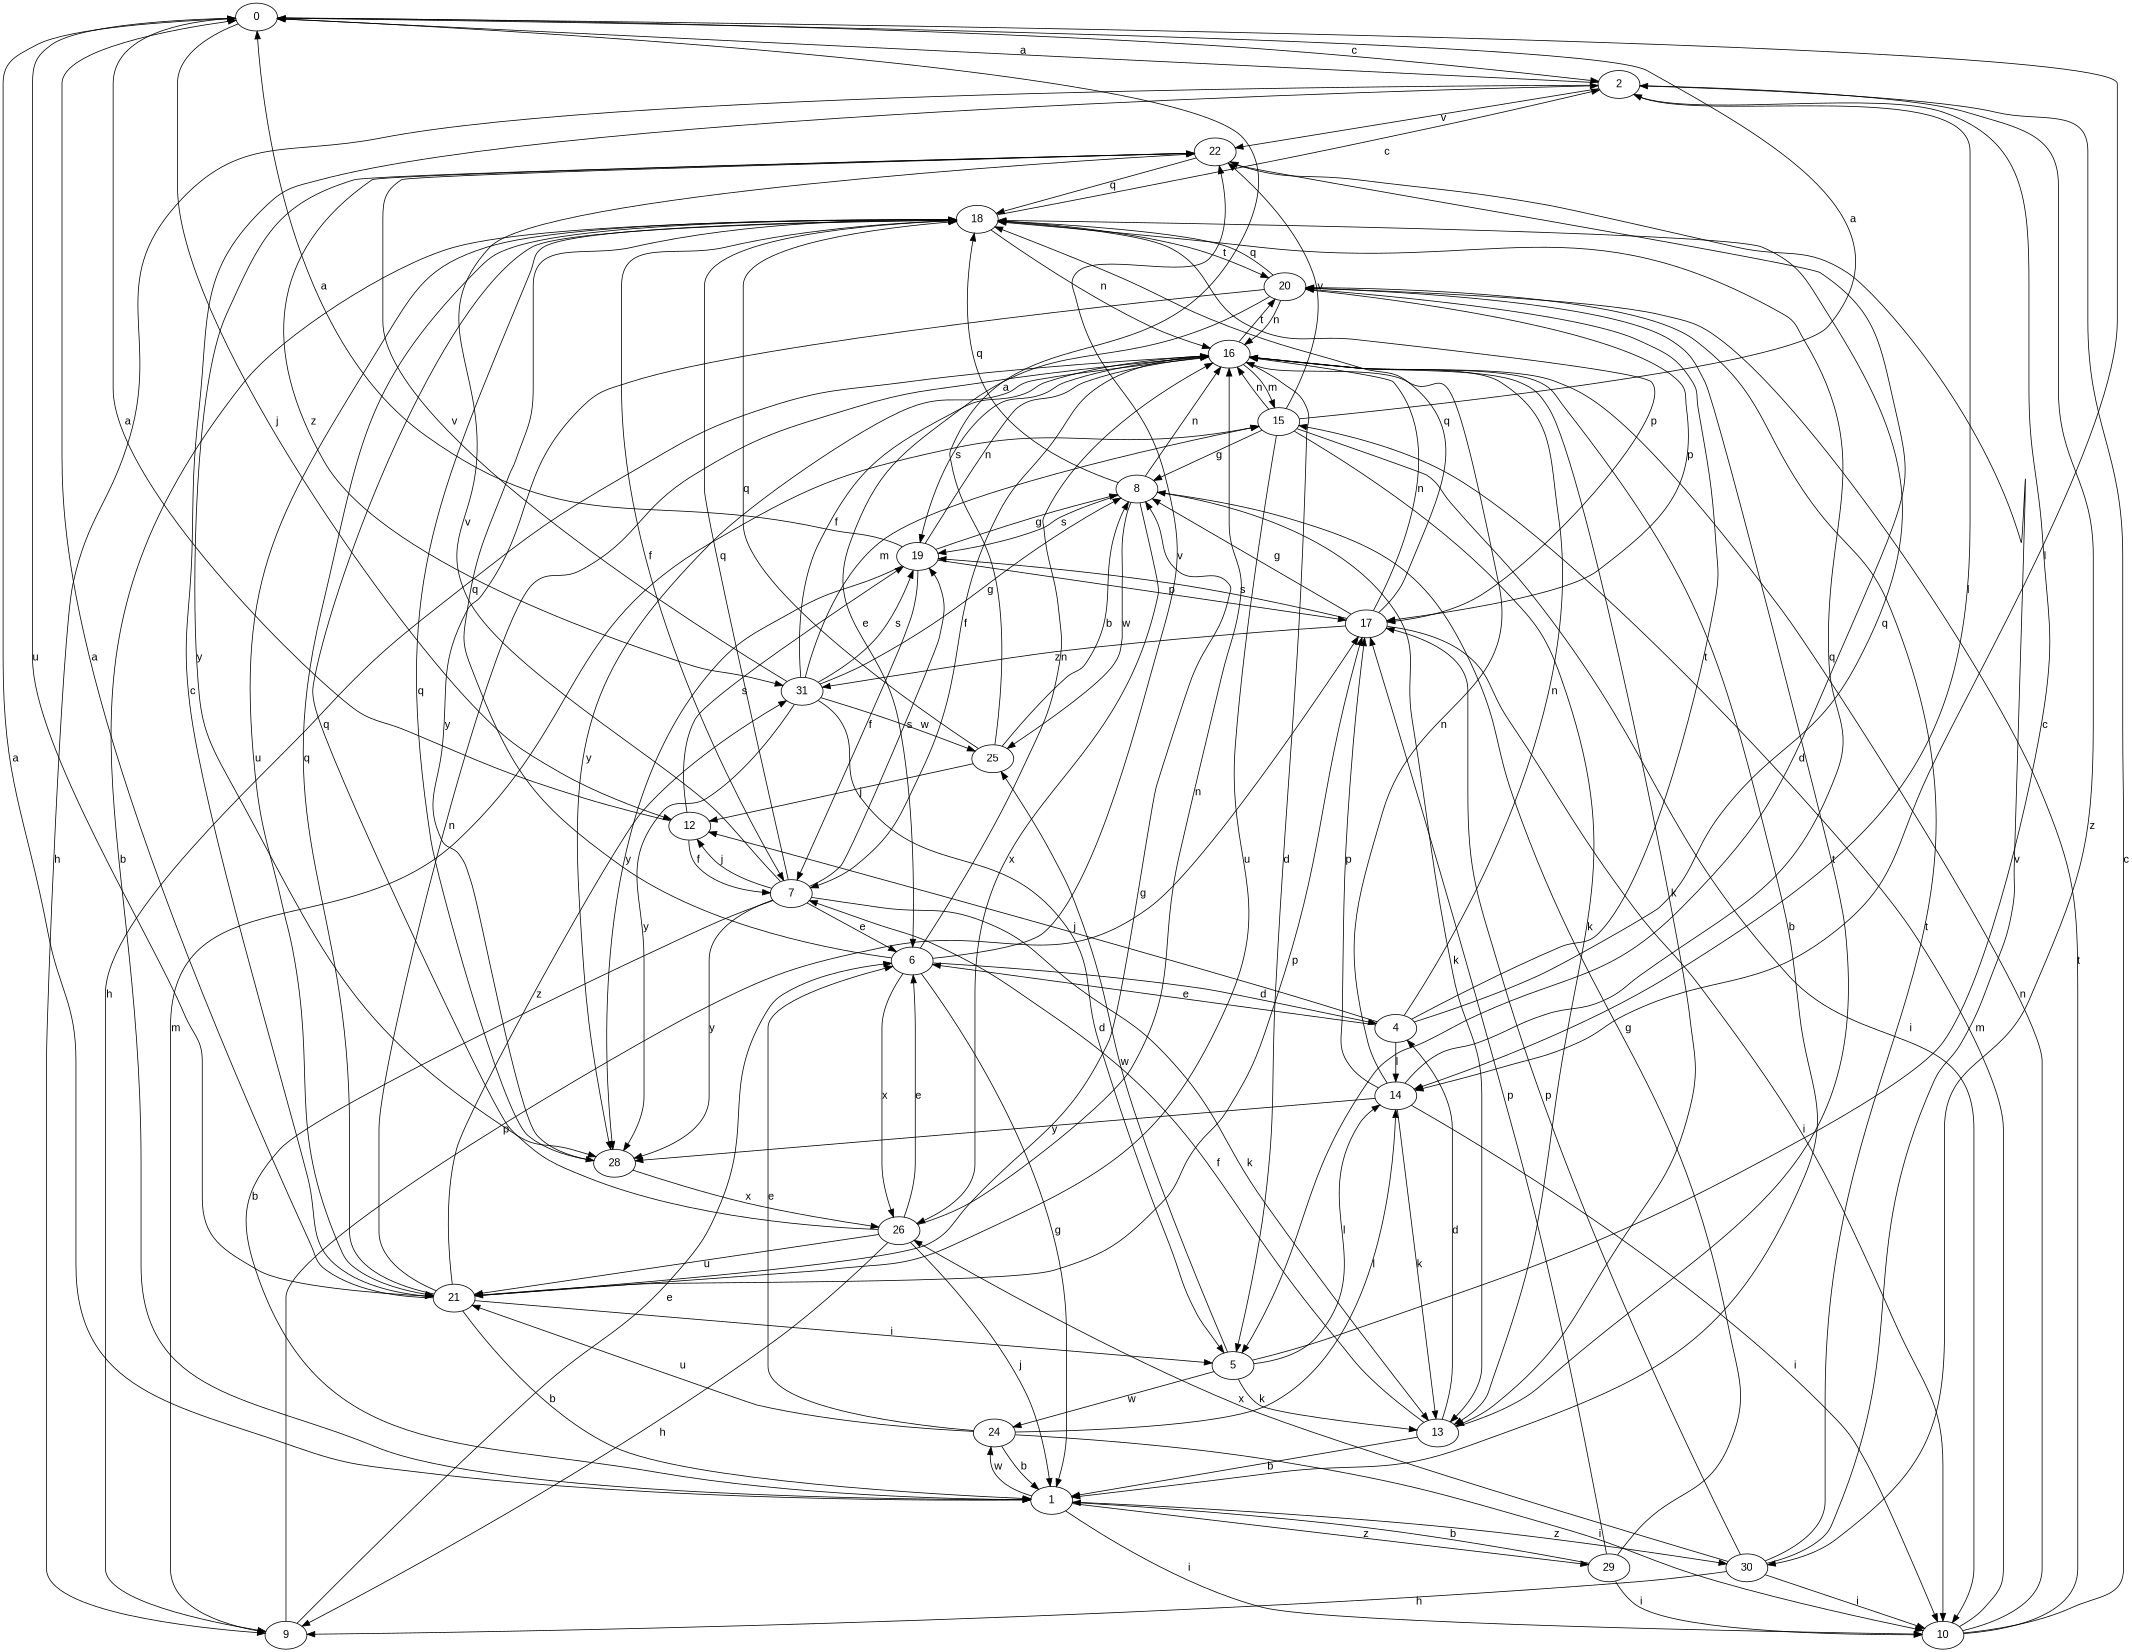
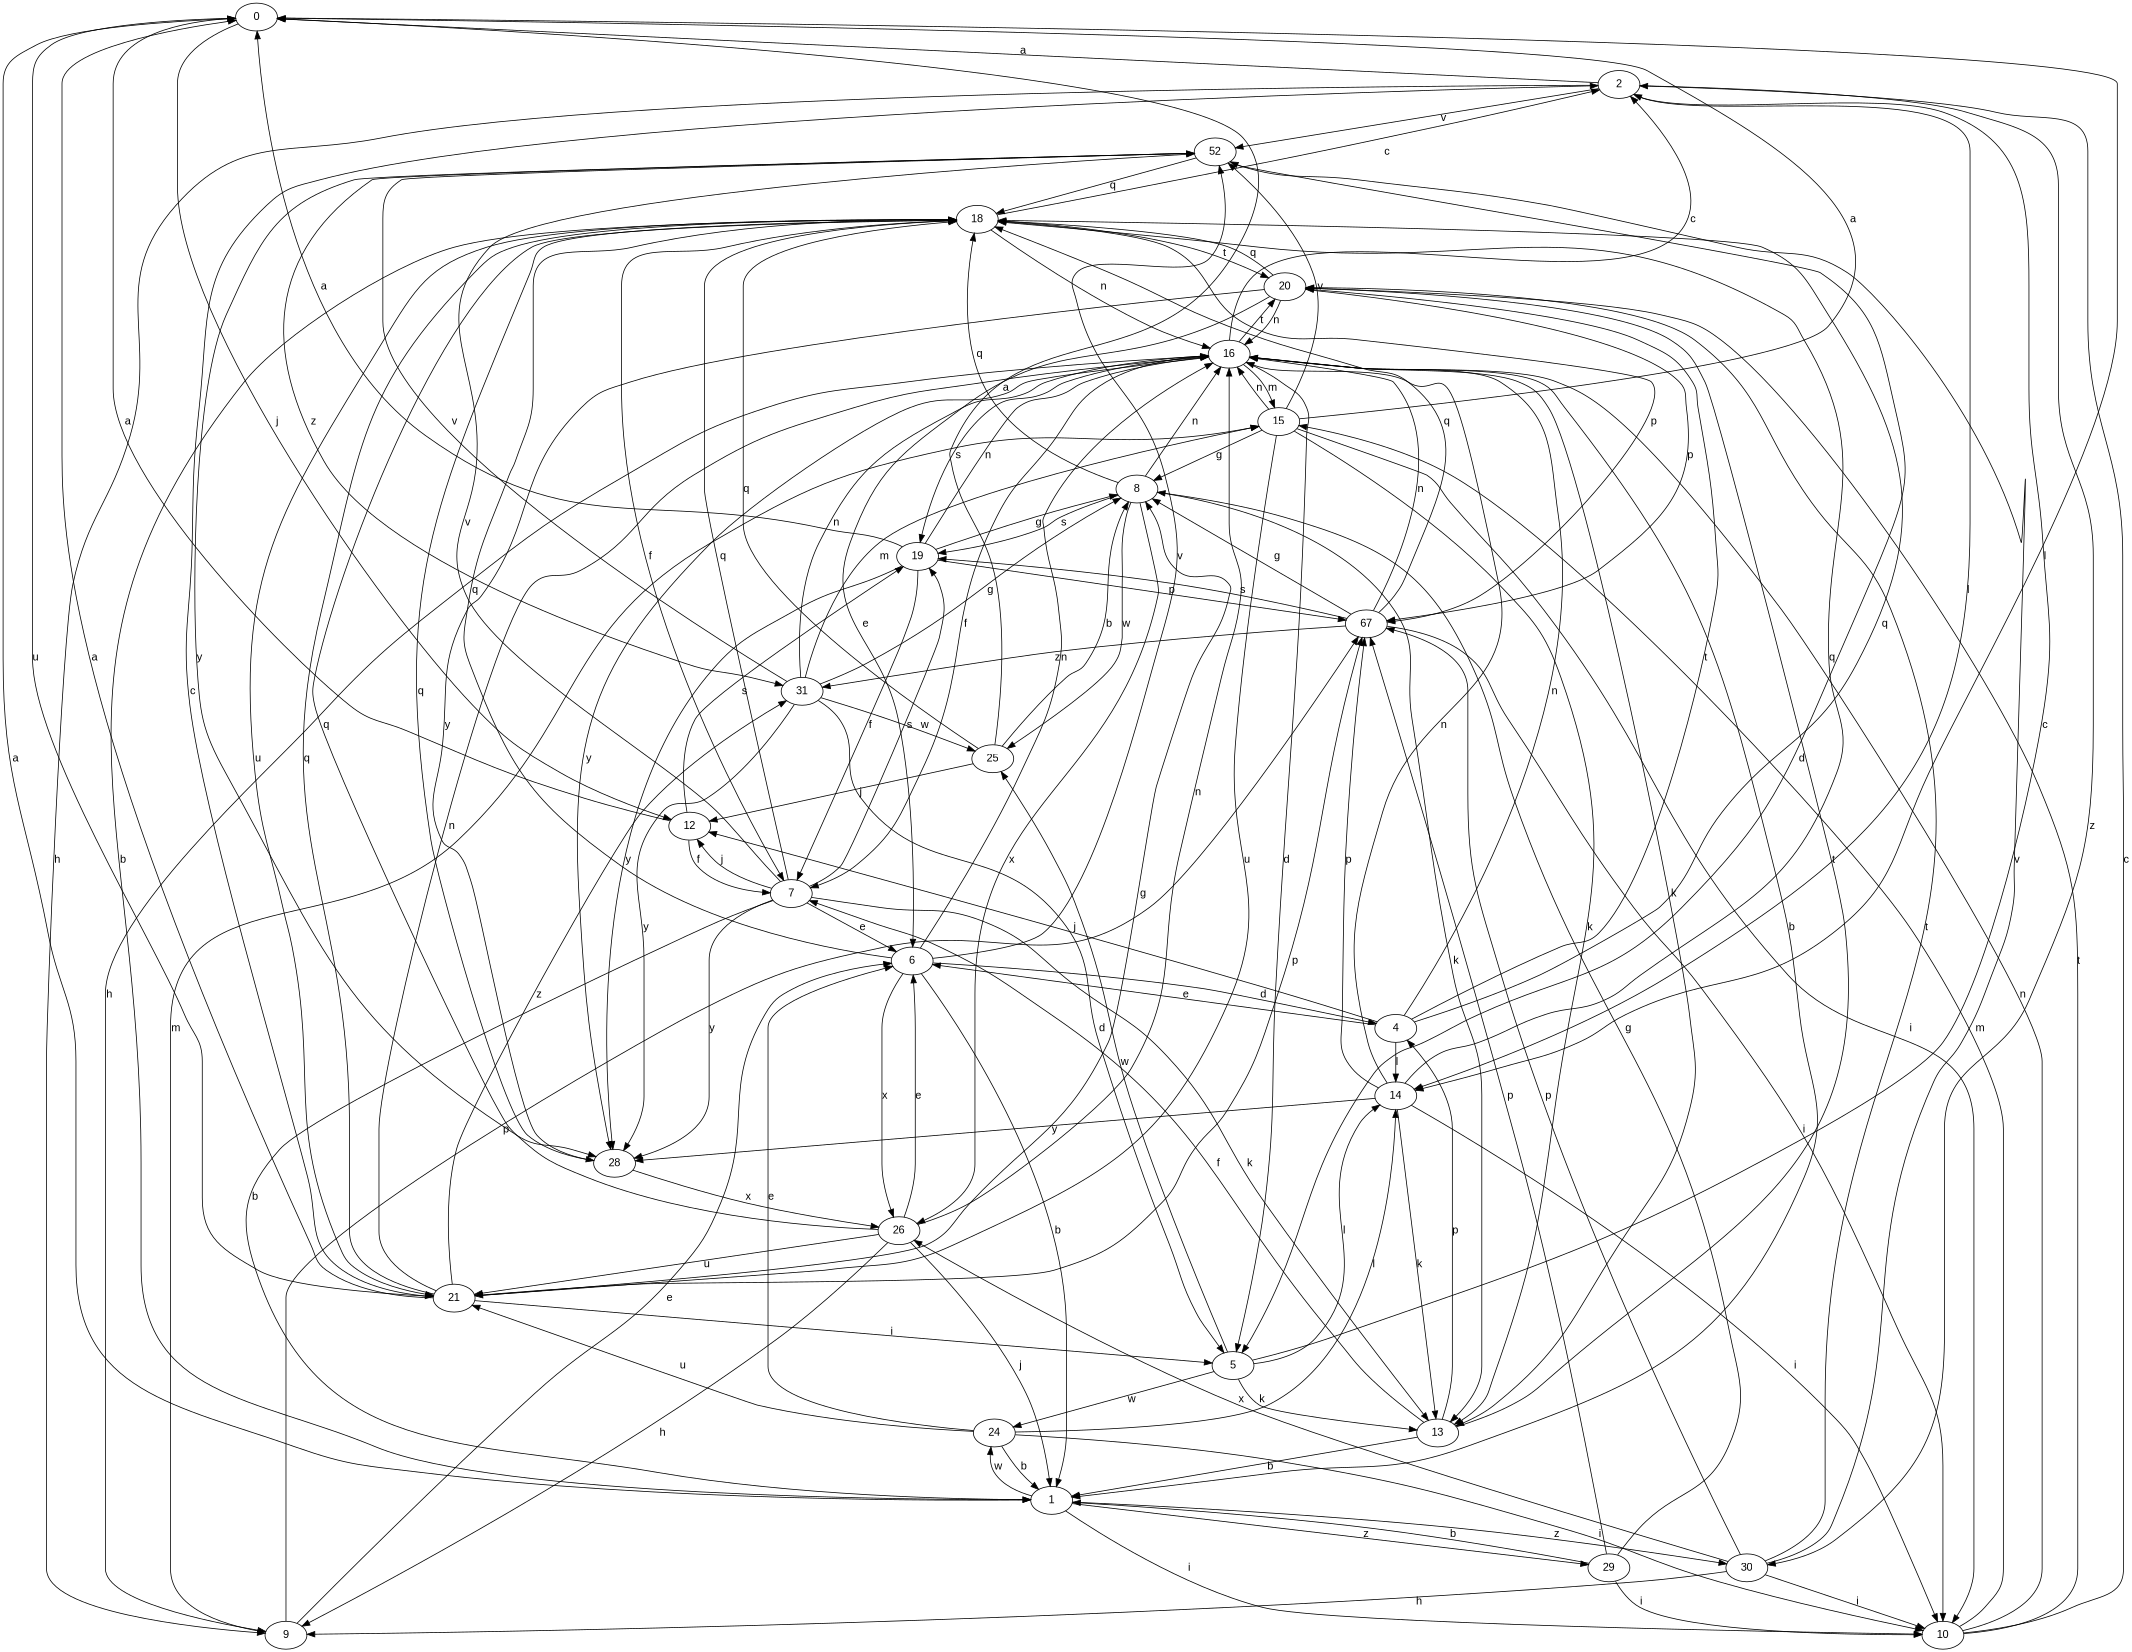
(1132, 41) -> (1507, 259)
(1215, 152) -> (1215, 152)
(836, 523) -> (836, 523)
(1366, 624) -> (1366, 624)
(875, 639) -> none
(1058, 1231) -> (1058, 1231)
(1455, 1231) -> (1455, 1231)
(715, 1471) -> none
